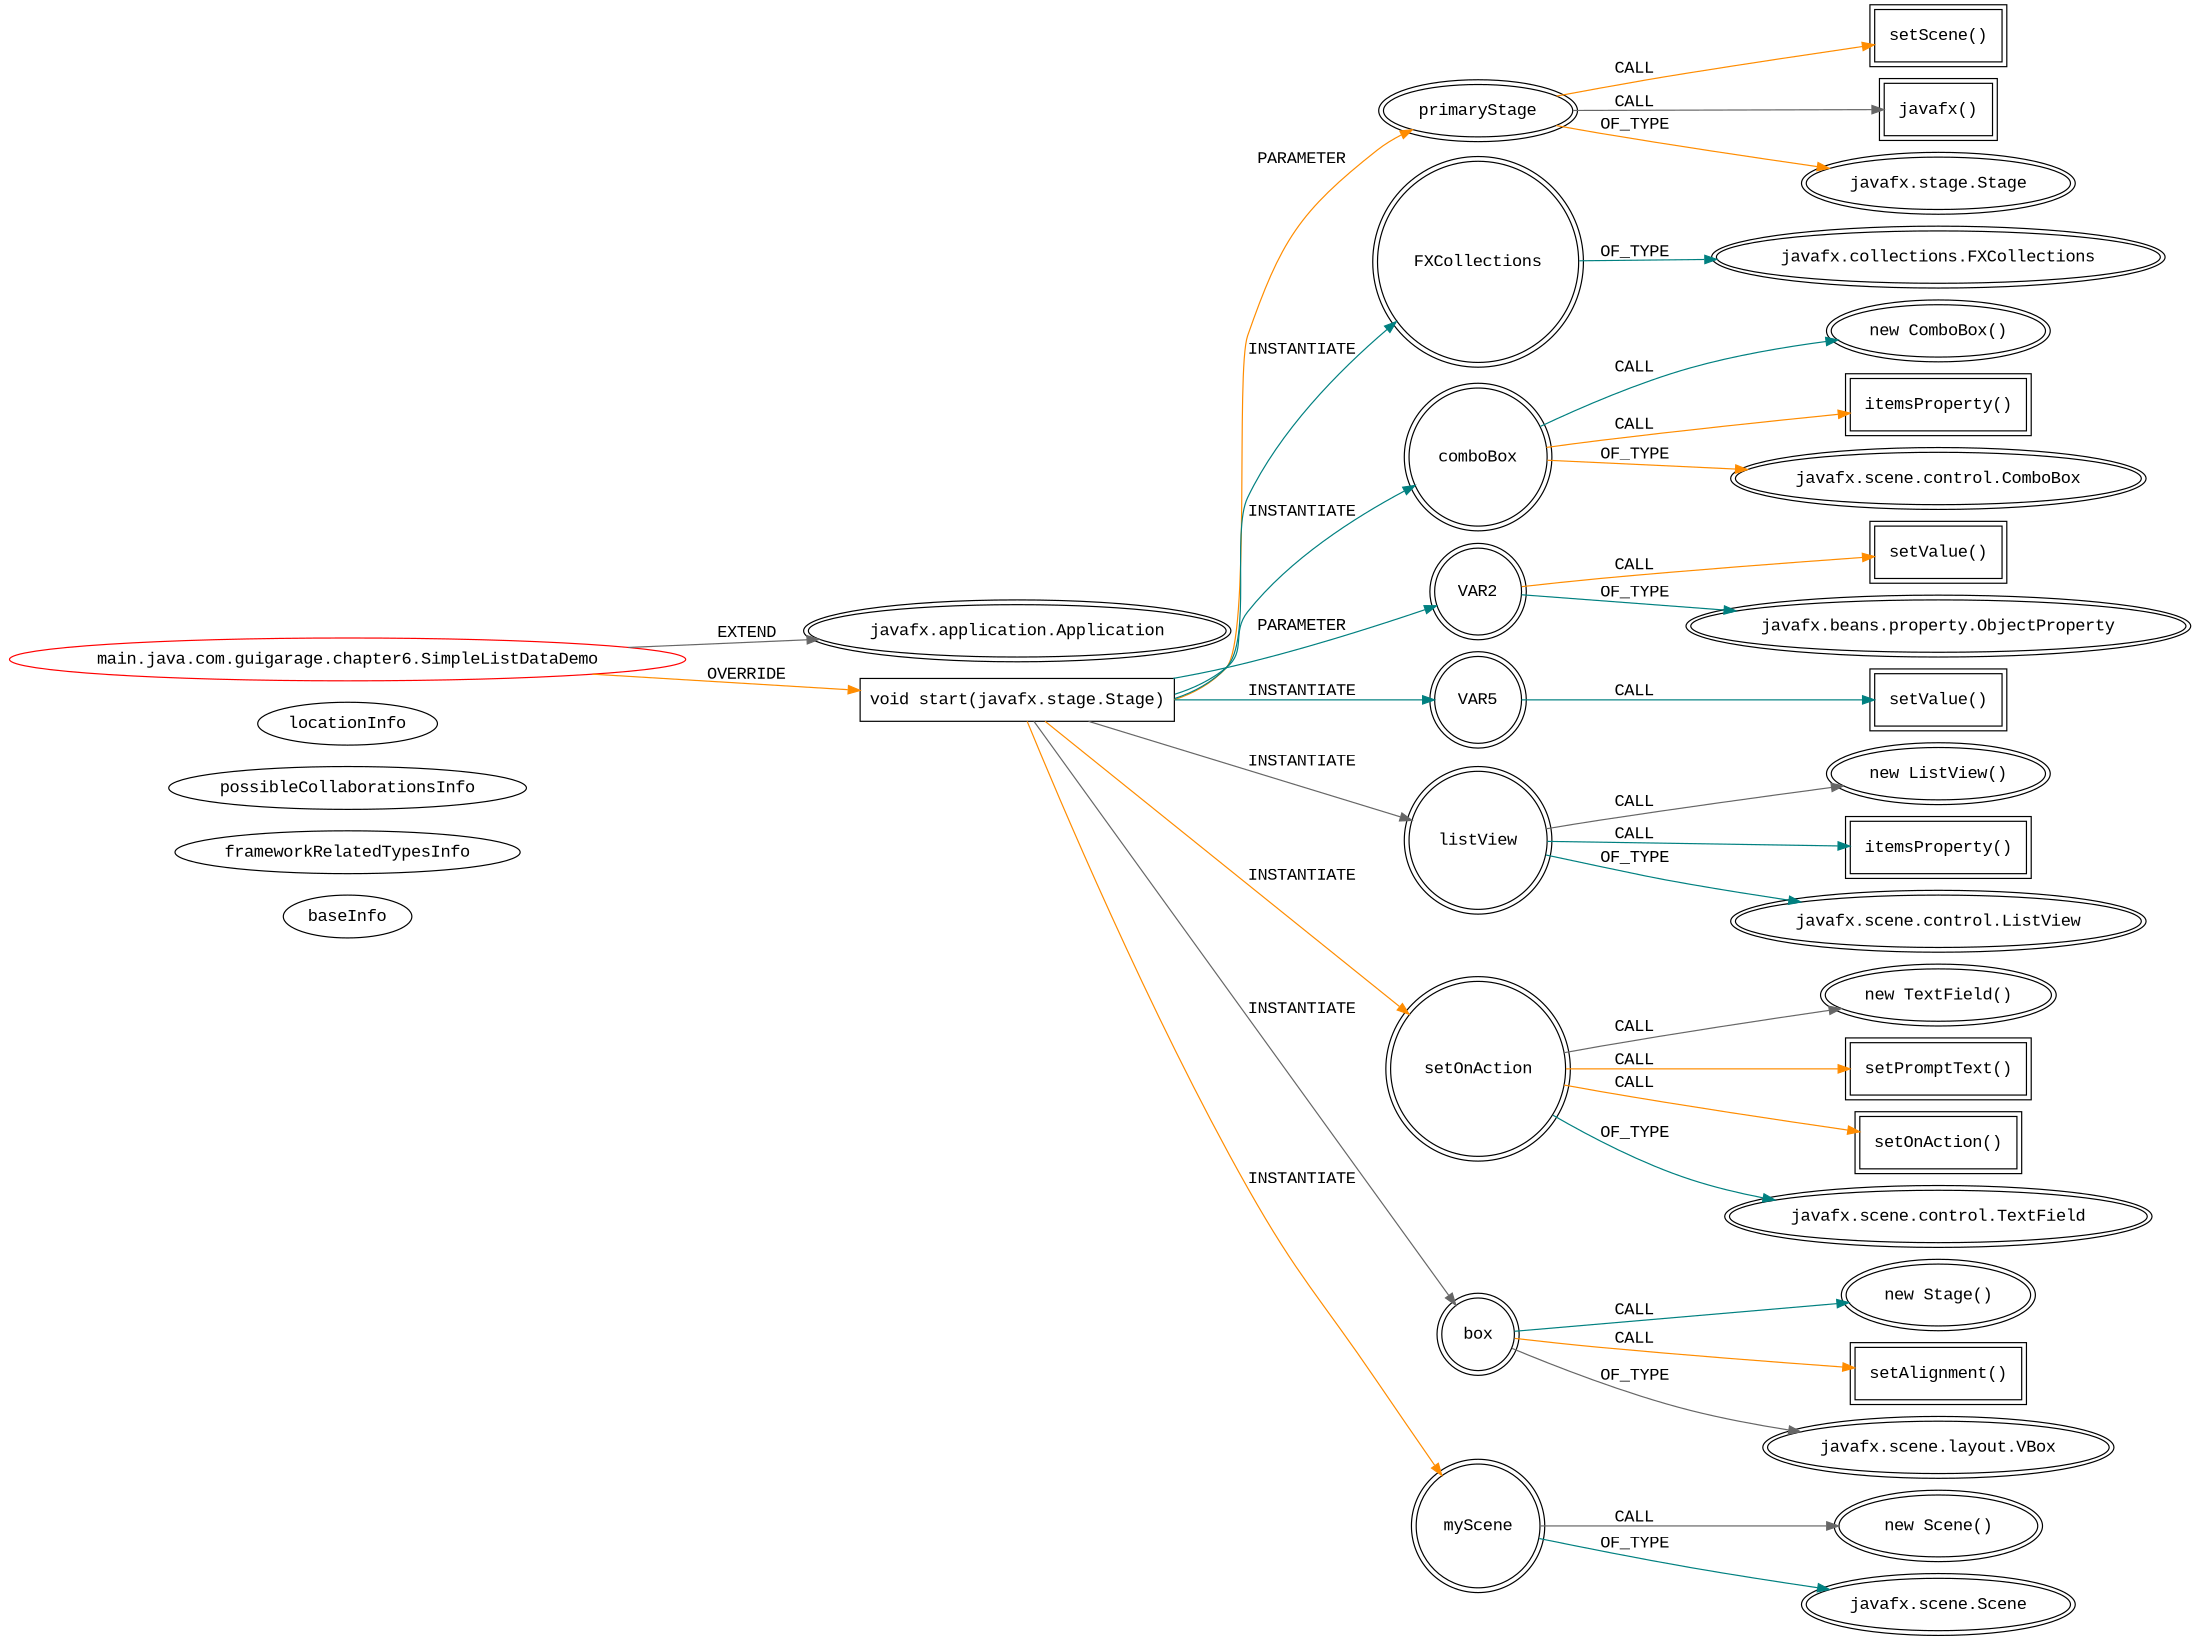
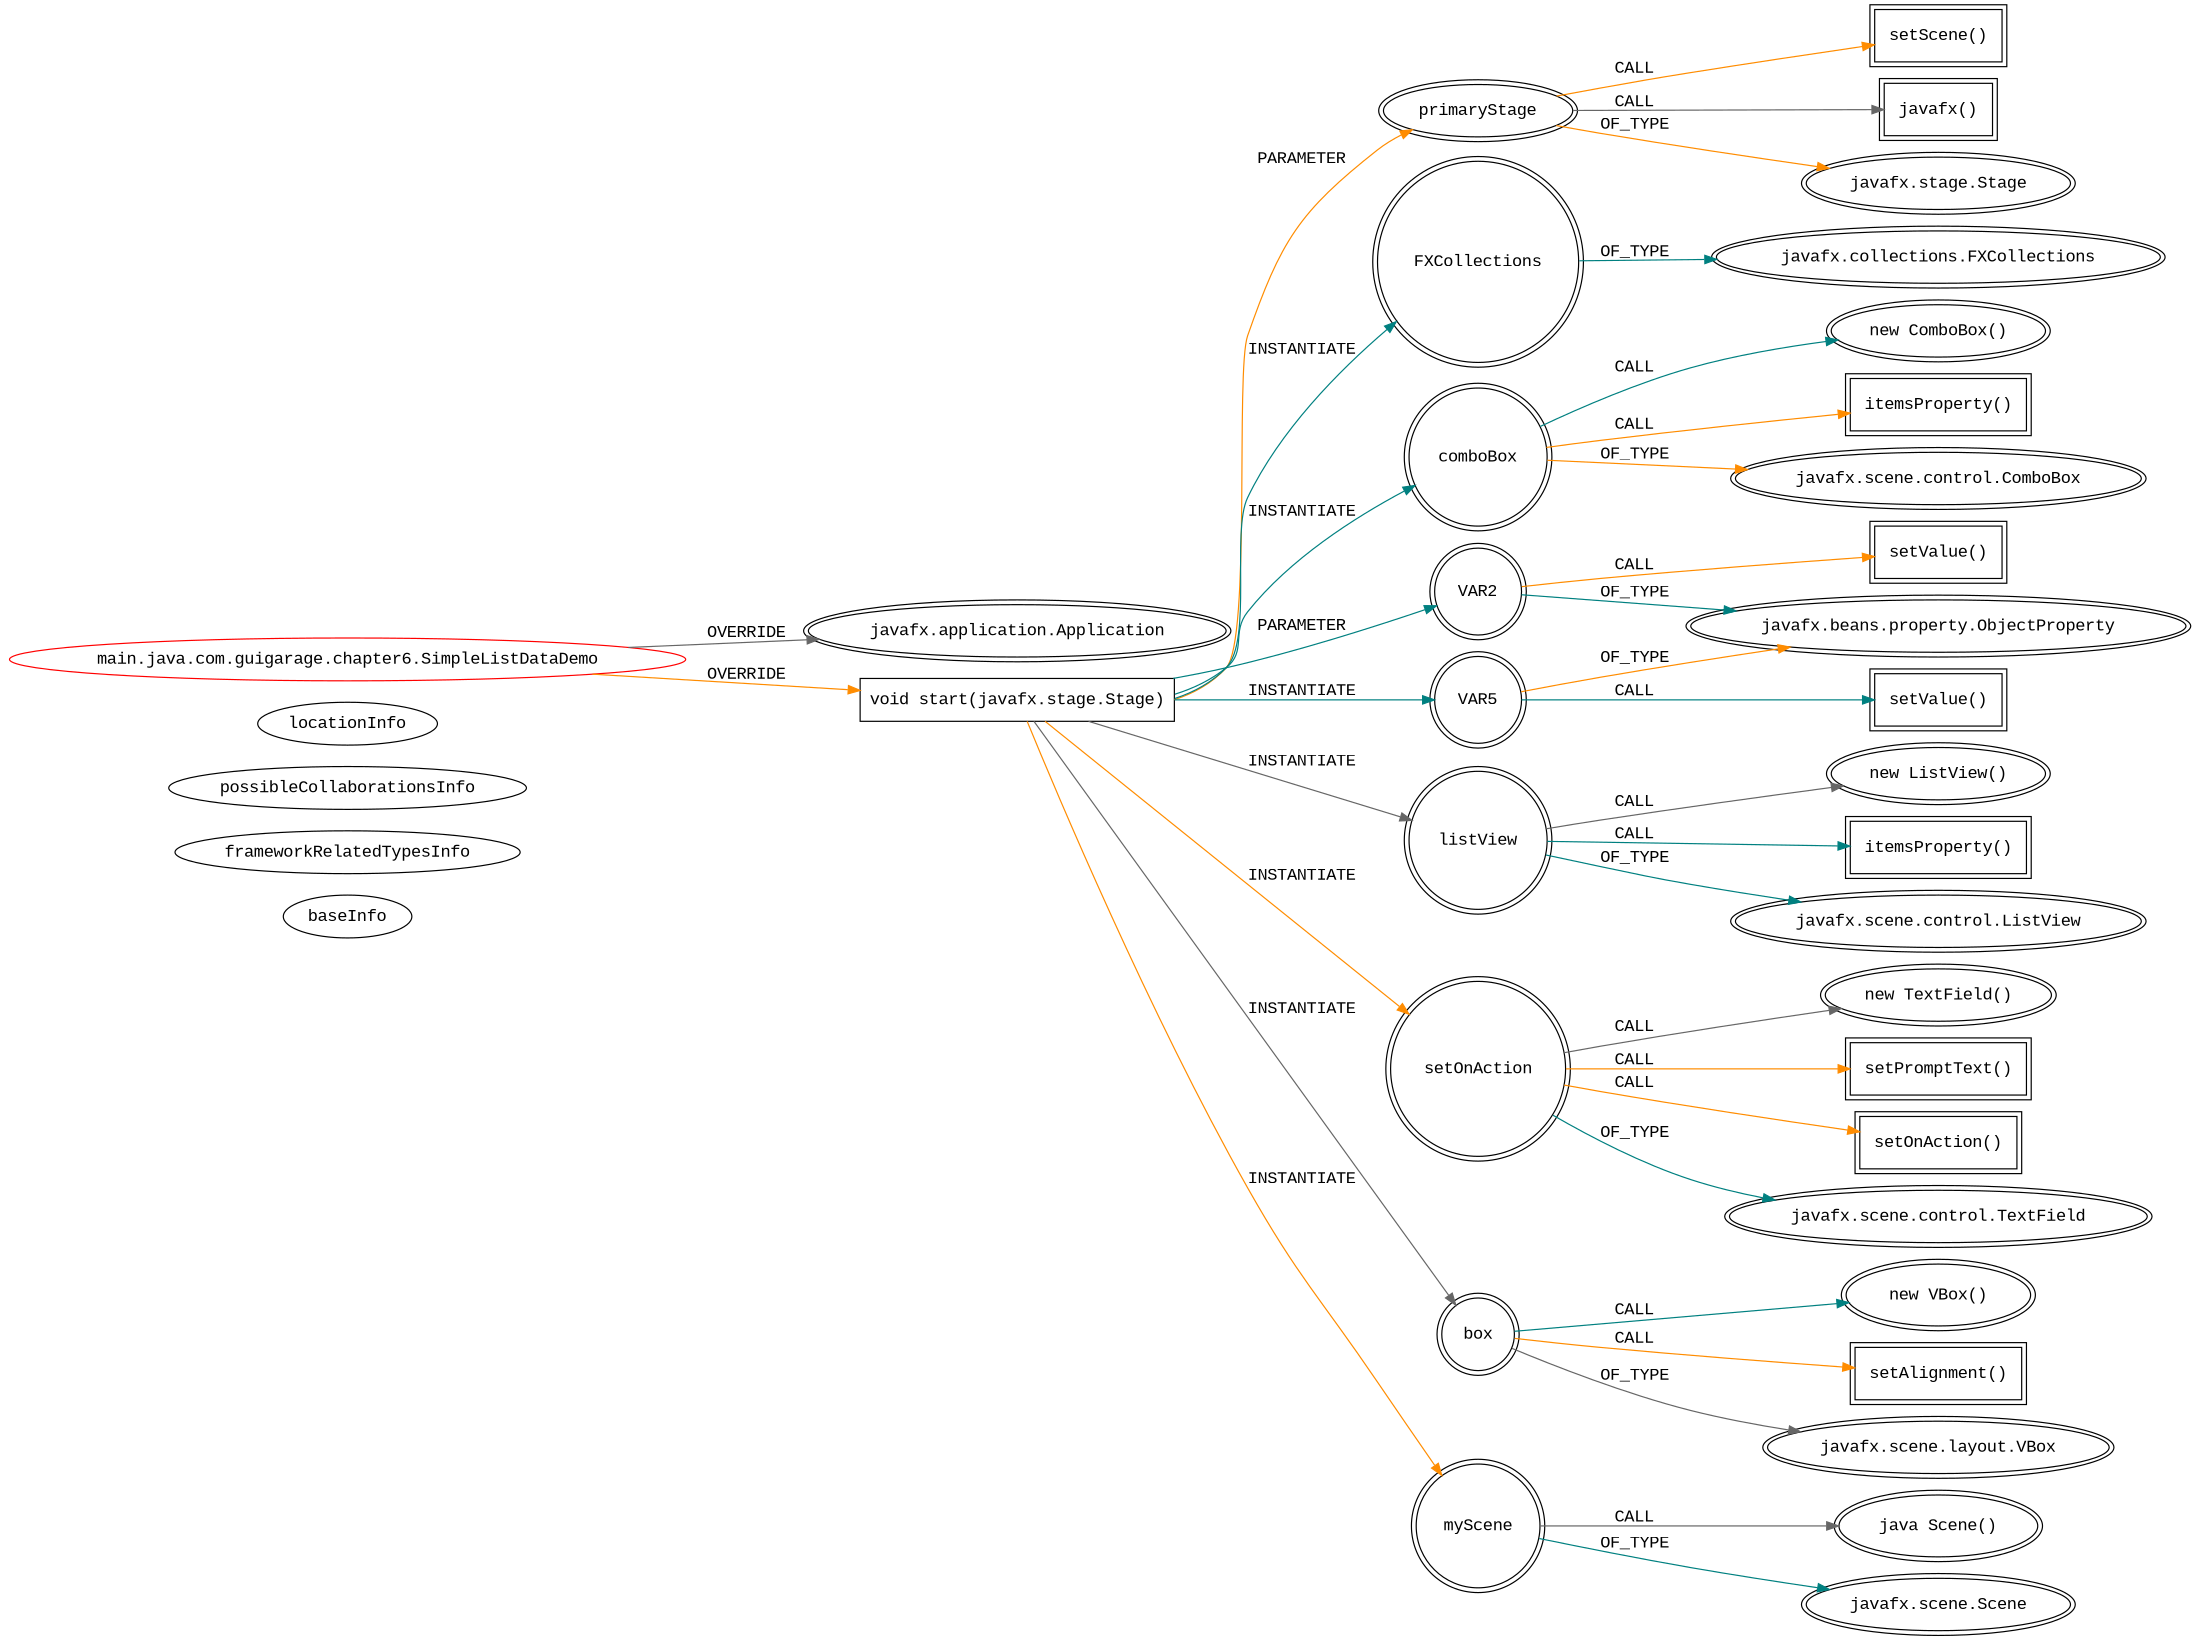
(747, 633) -> (747, 633)
none -> (1650, 669)
(1938, 1295) -> (1938, 1295)
(1938, 1526) -> (1938, 1526)
